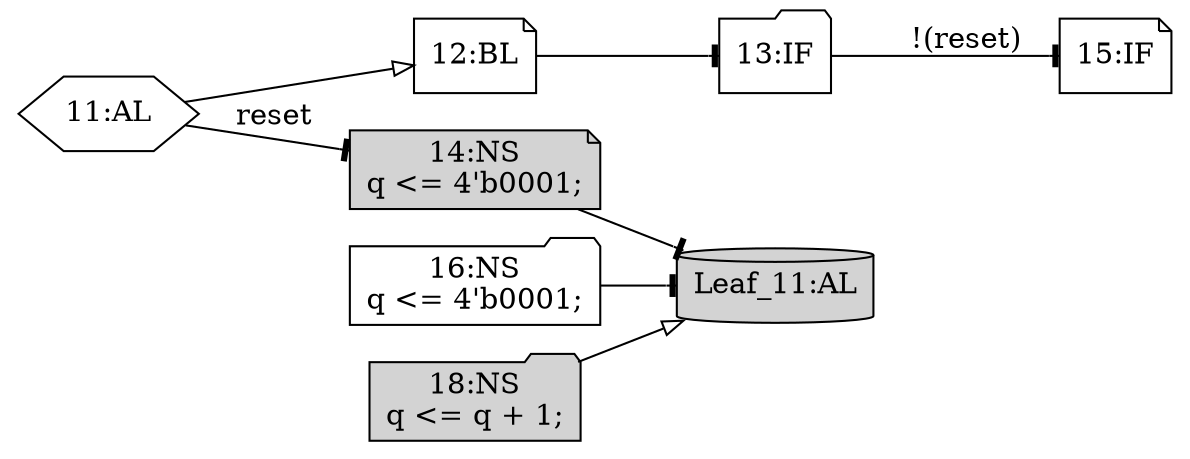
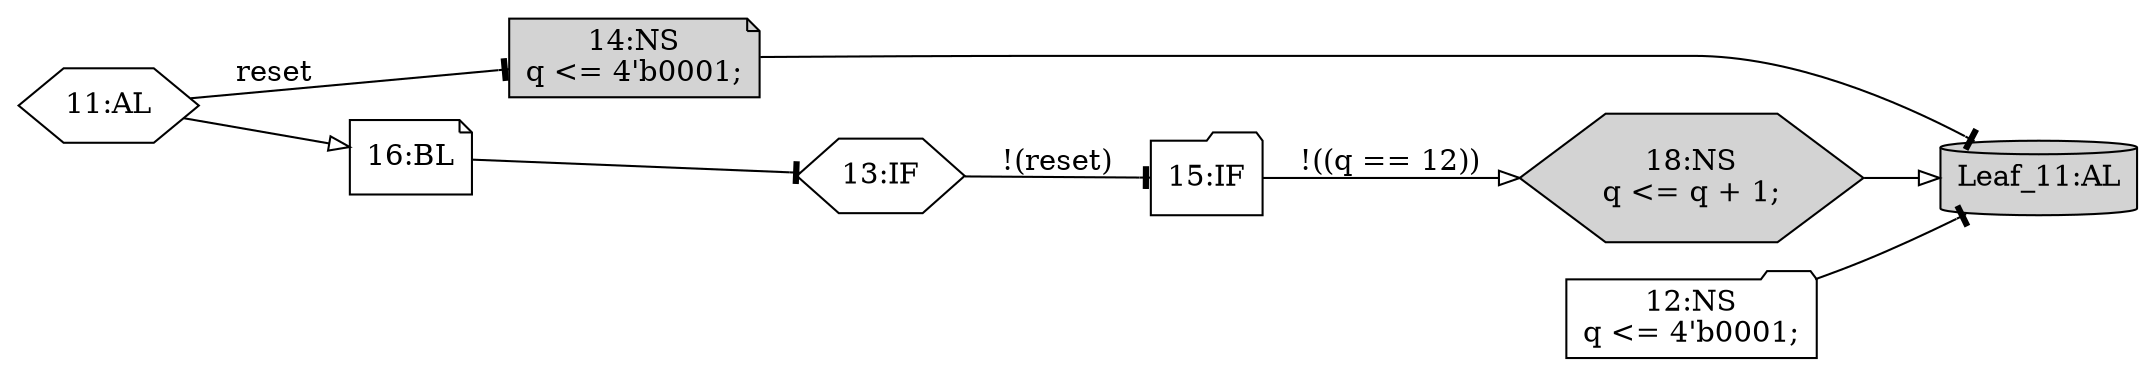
(475, 56) -> (411, 157)
(775, 56) -> (881, 176)
(1116, 56) -> (1207, 178)
none -> (1381, 178)
(475, 286) -> (1692, 319)
(475, 401) -> (1692, 178)
